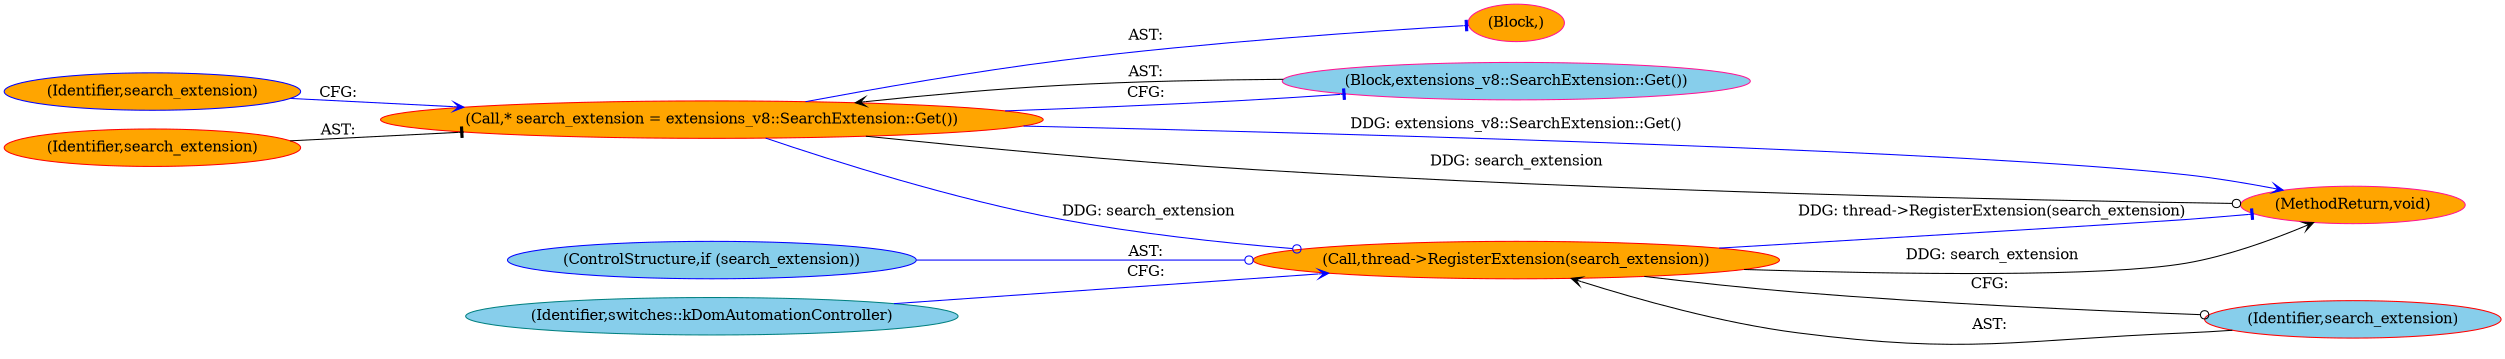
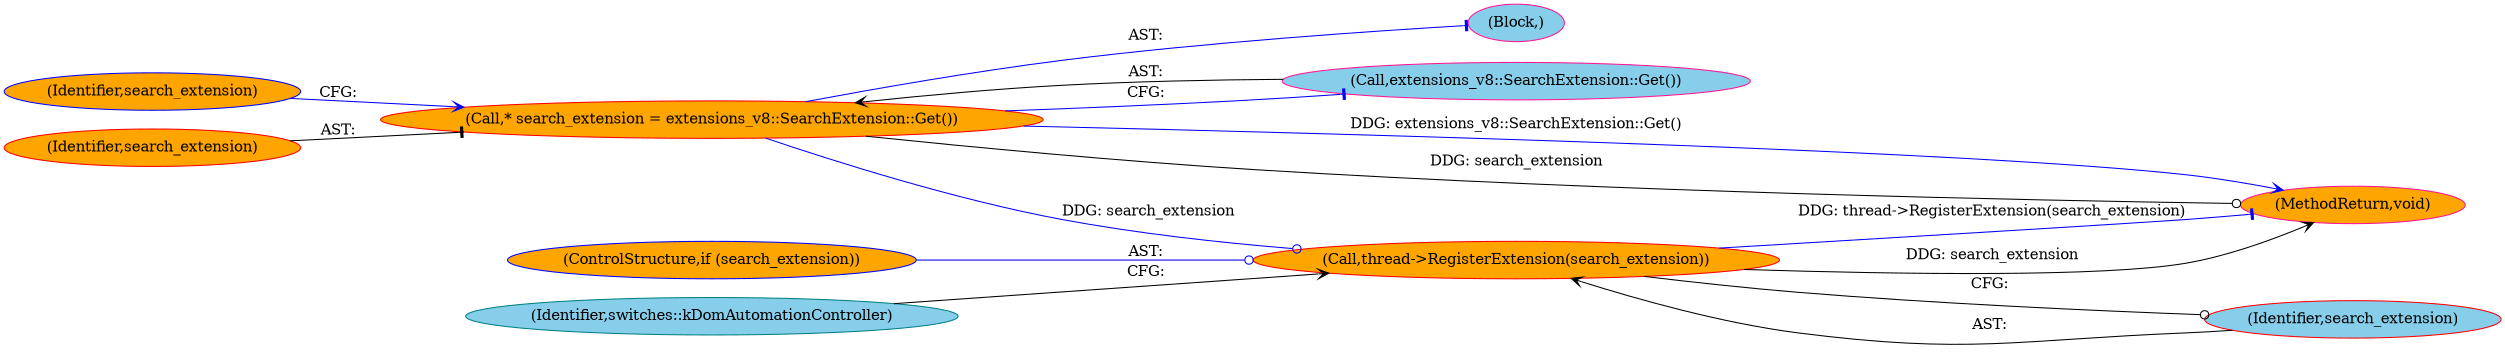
(1516, 23) -> (1516, 23)
(1516, 81) -> (1516, 81)
(712, 260) -> (712, 260)
(1106, 289) -> (1106, 289)
